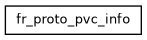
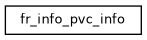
(73, 20) -> (73, 20)
